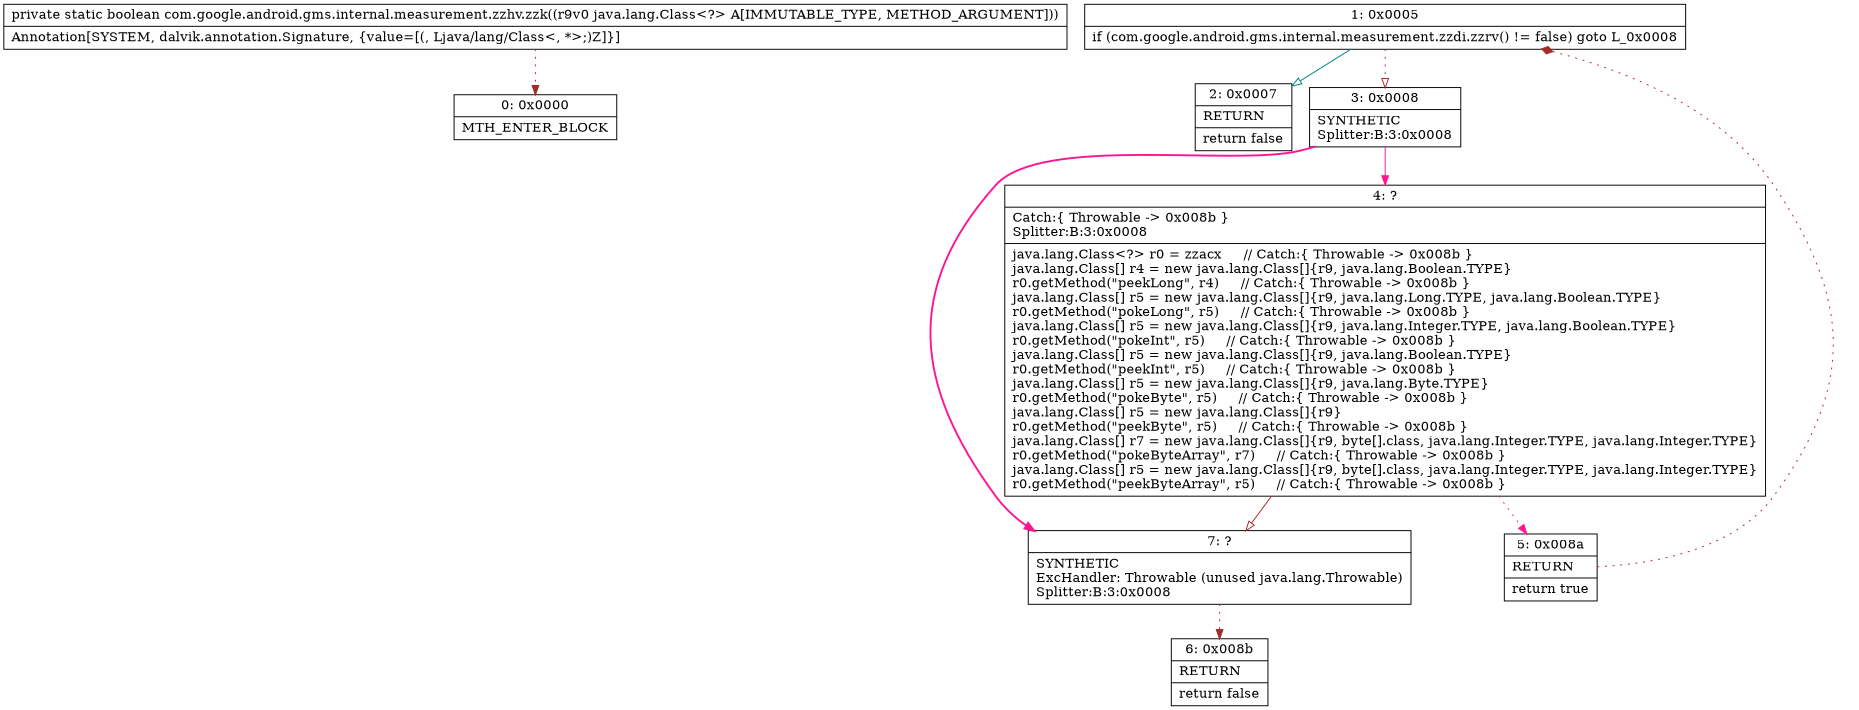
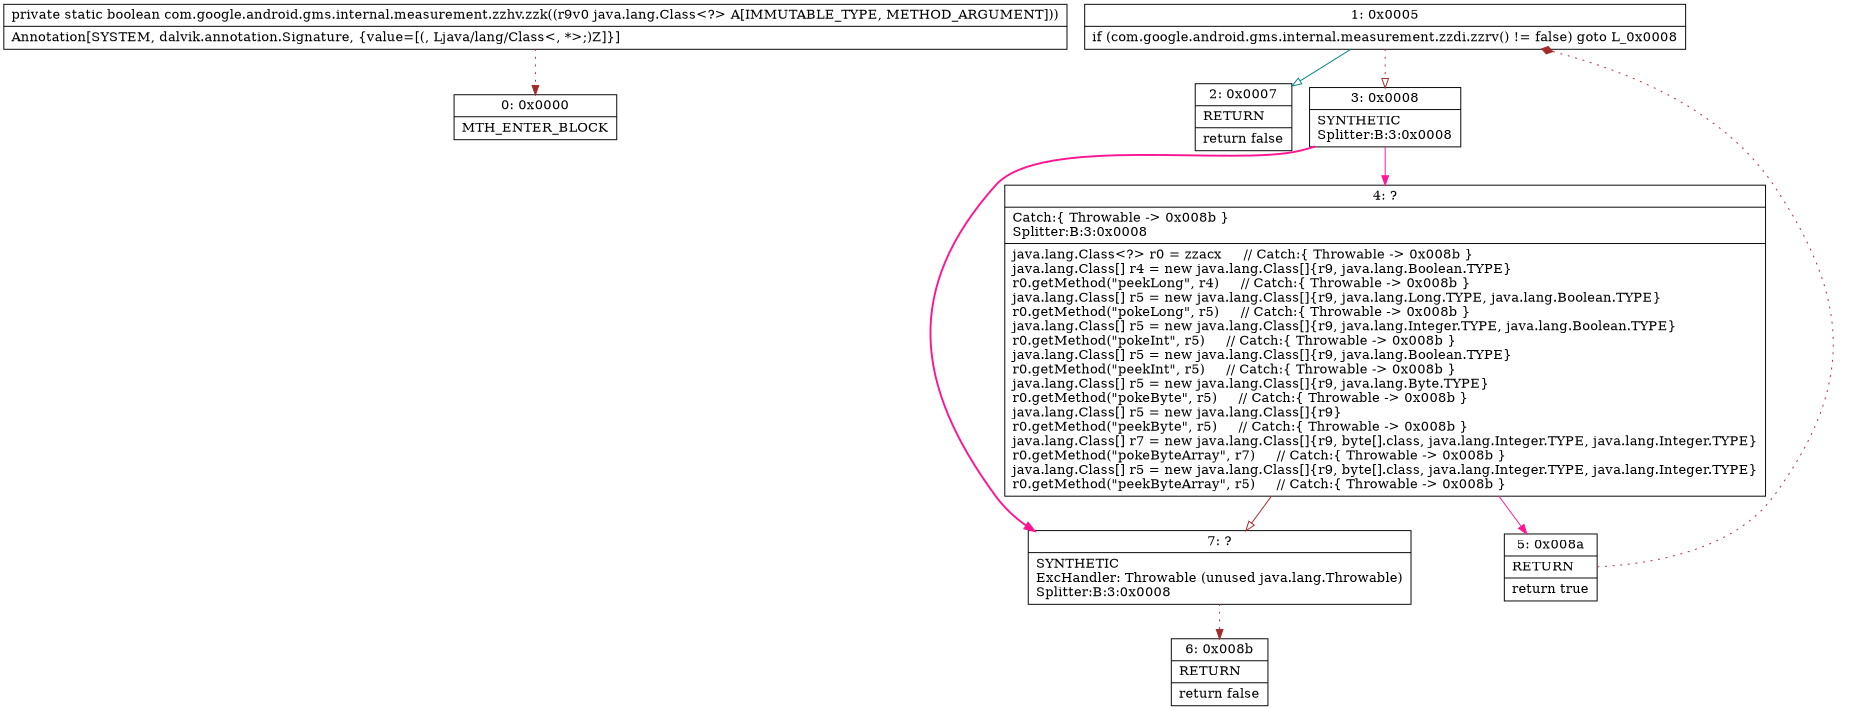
(1510, 511) -> (1510, 511)
